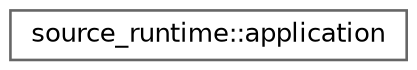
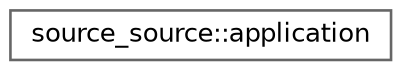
(209, 35) -> (201, 35)
